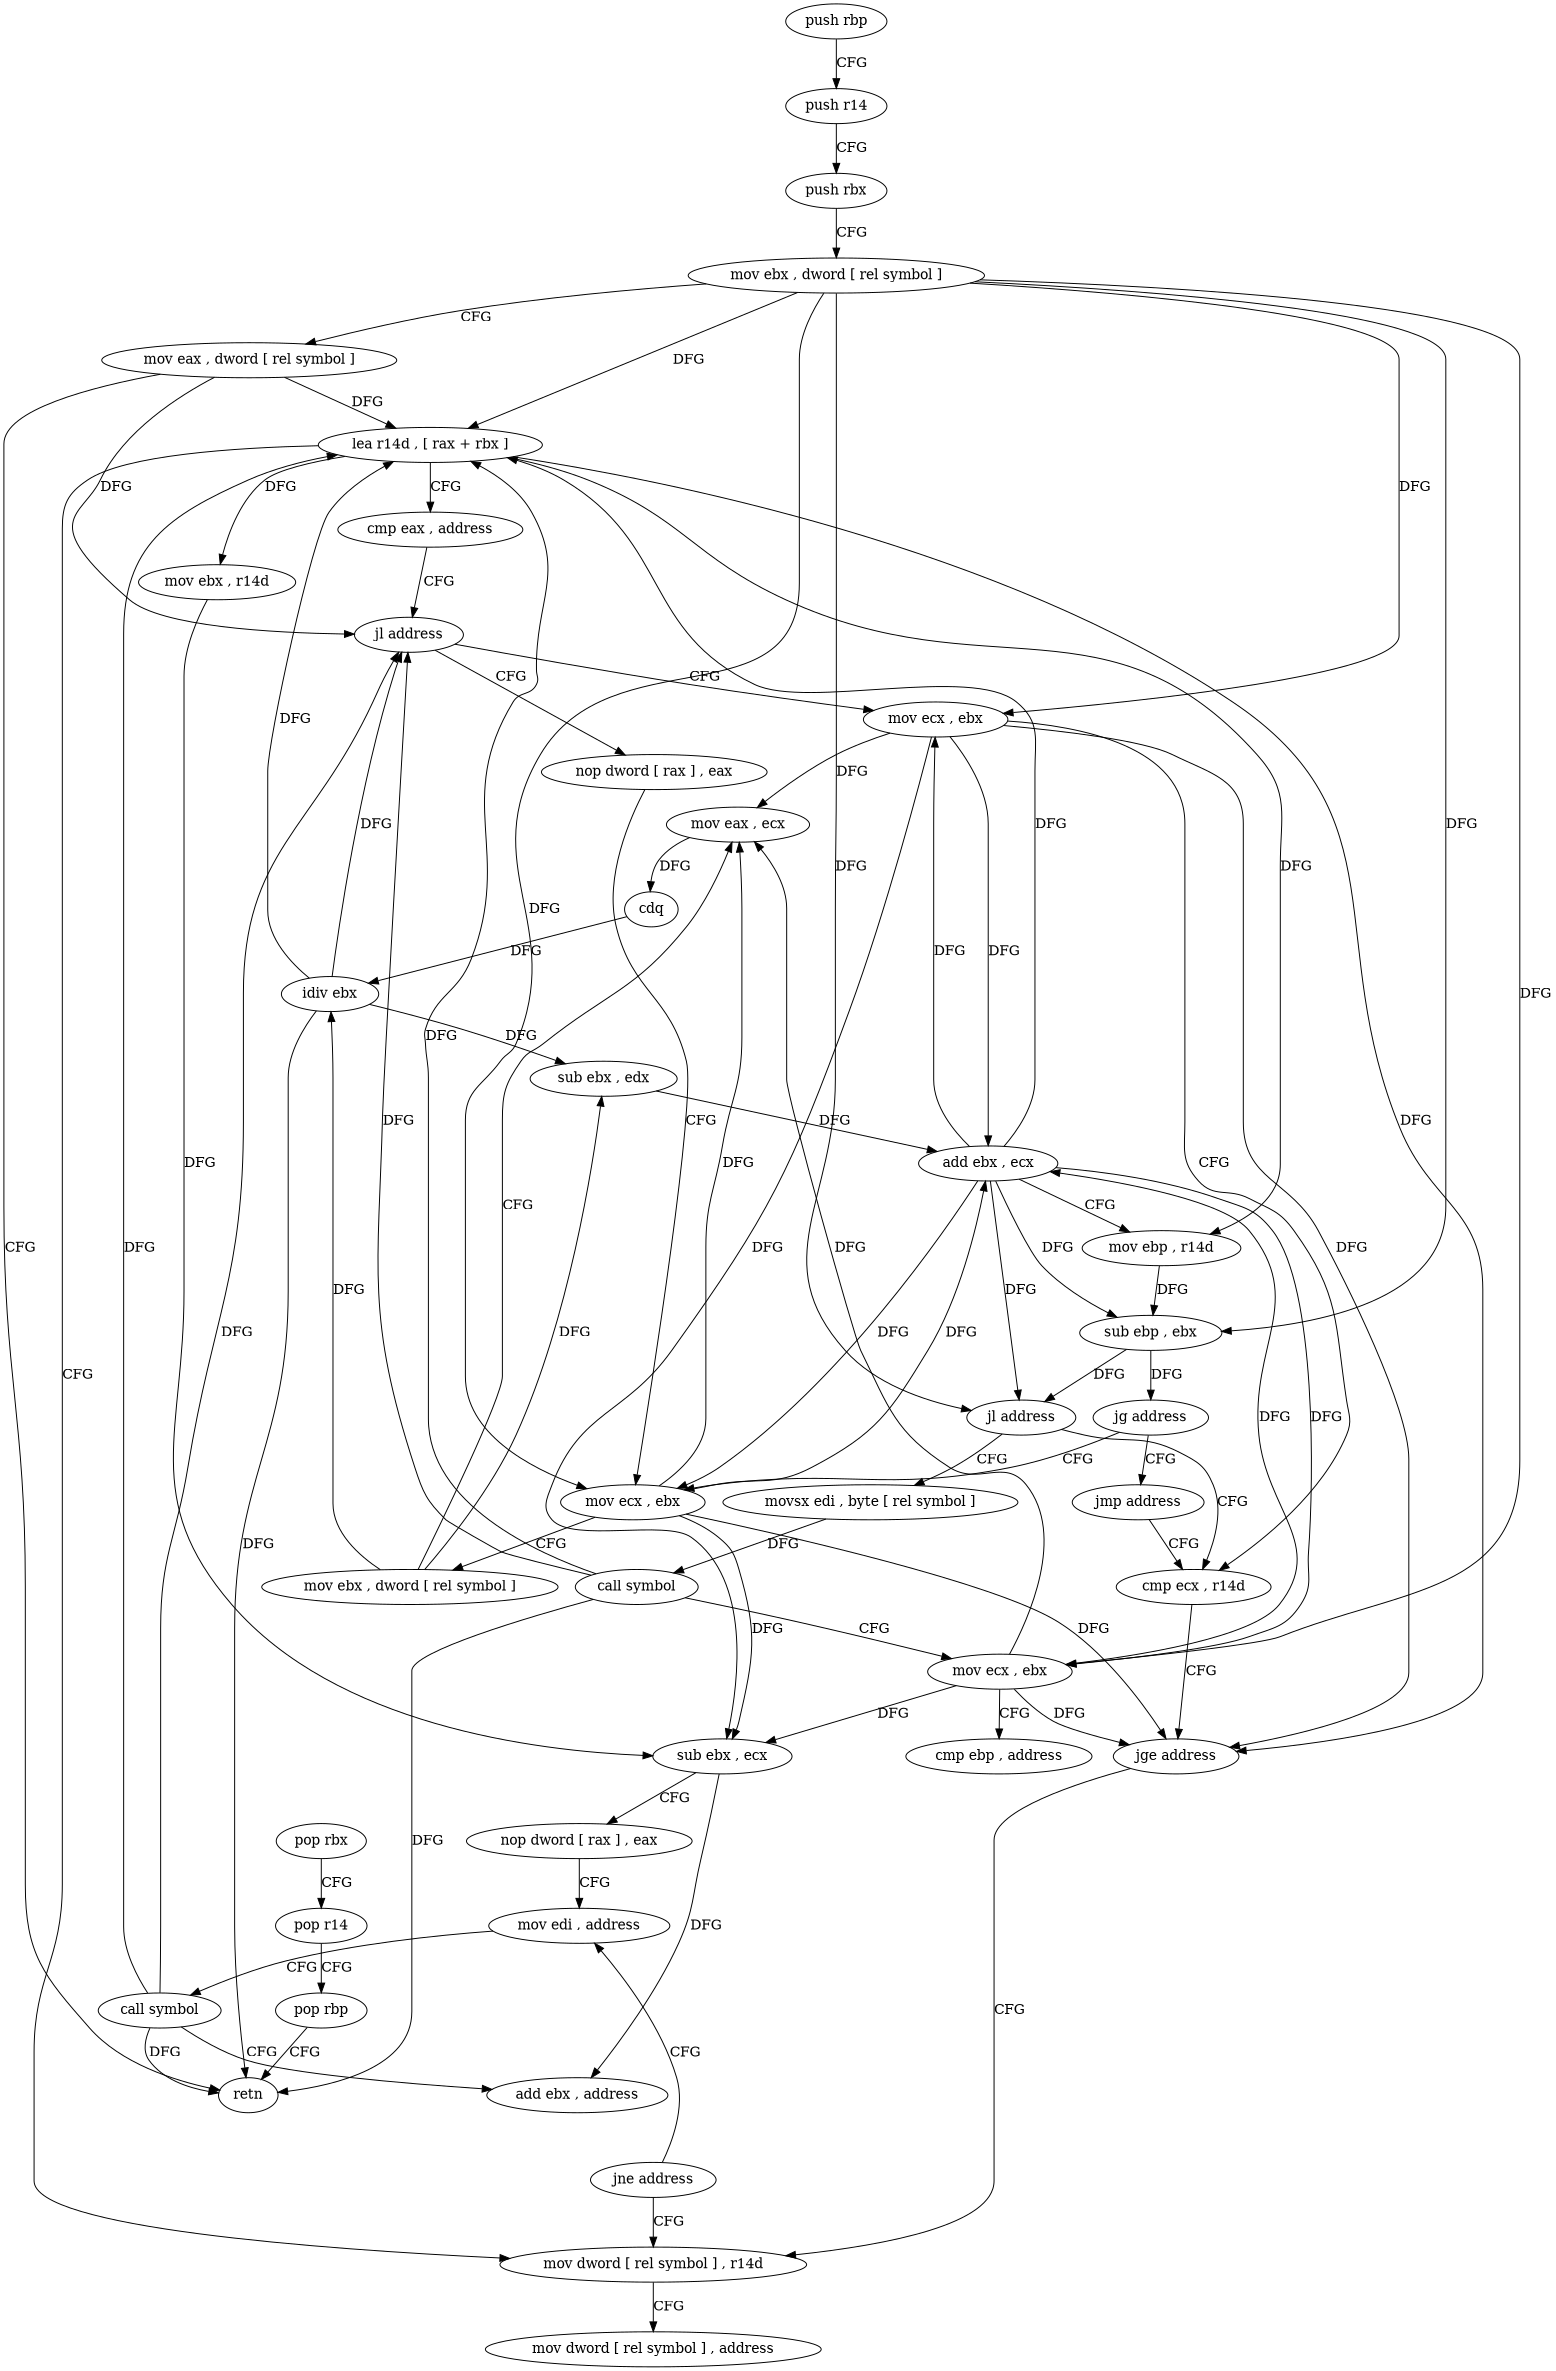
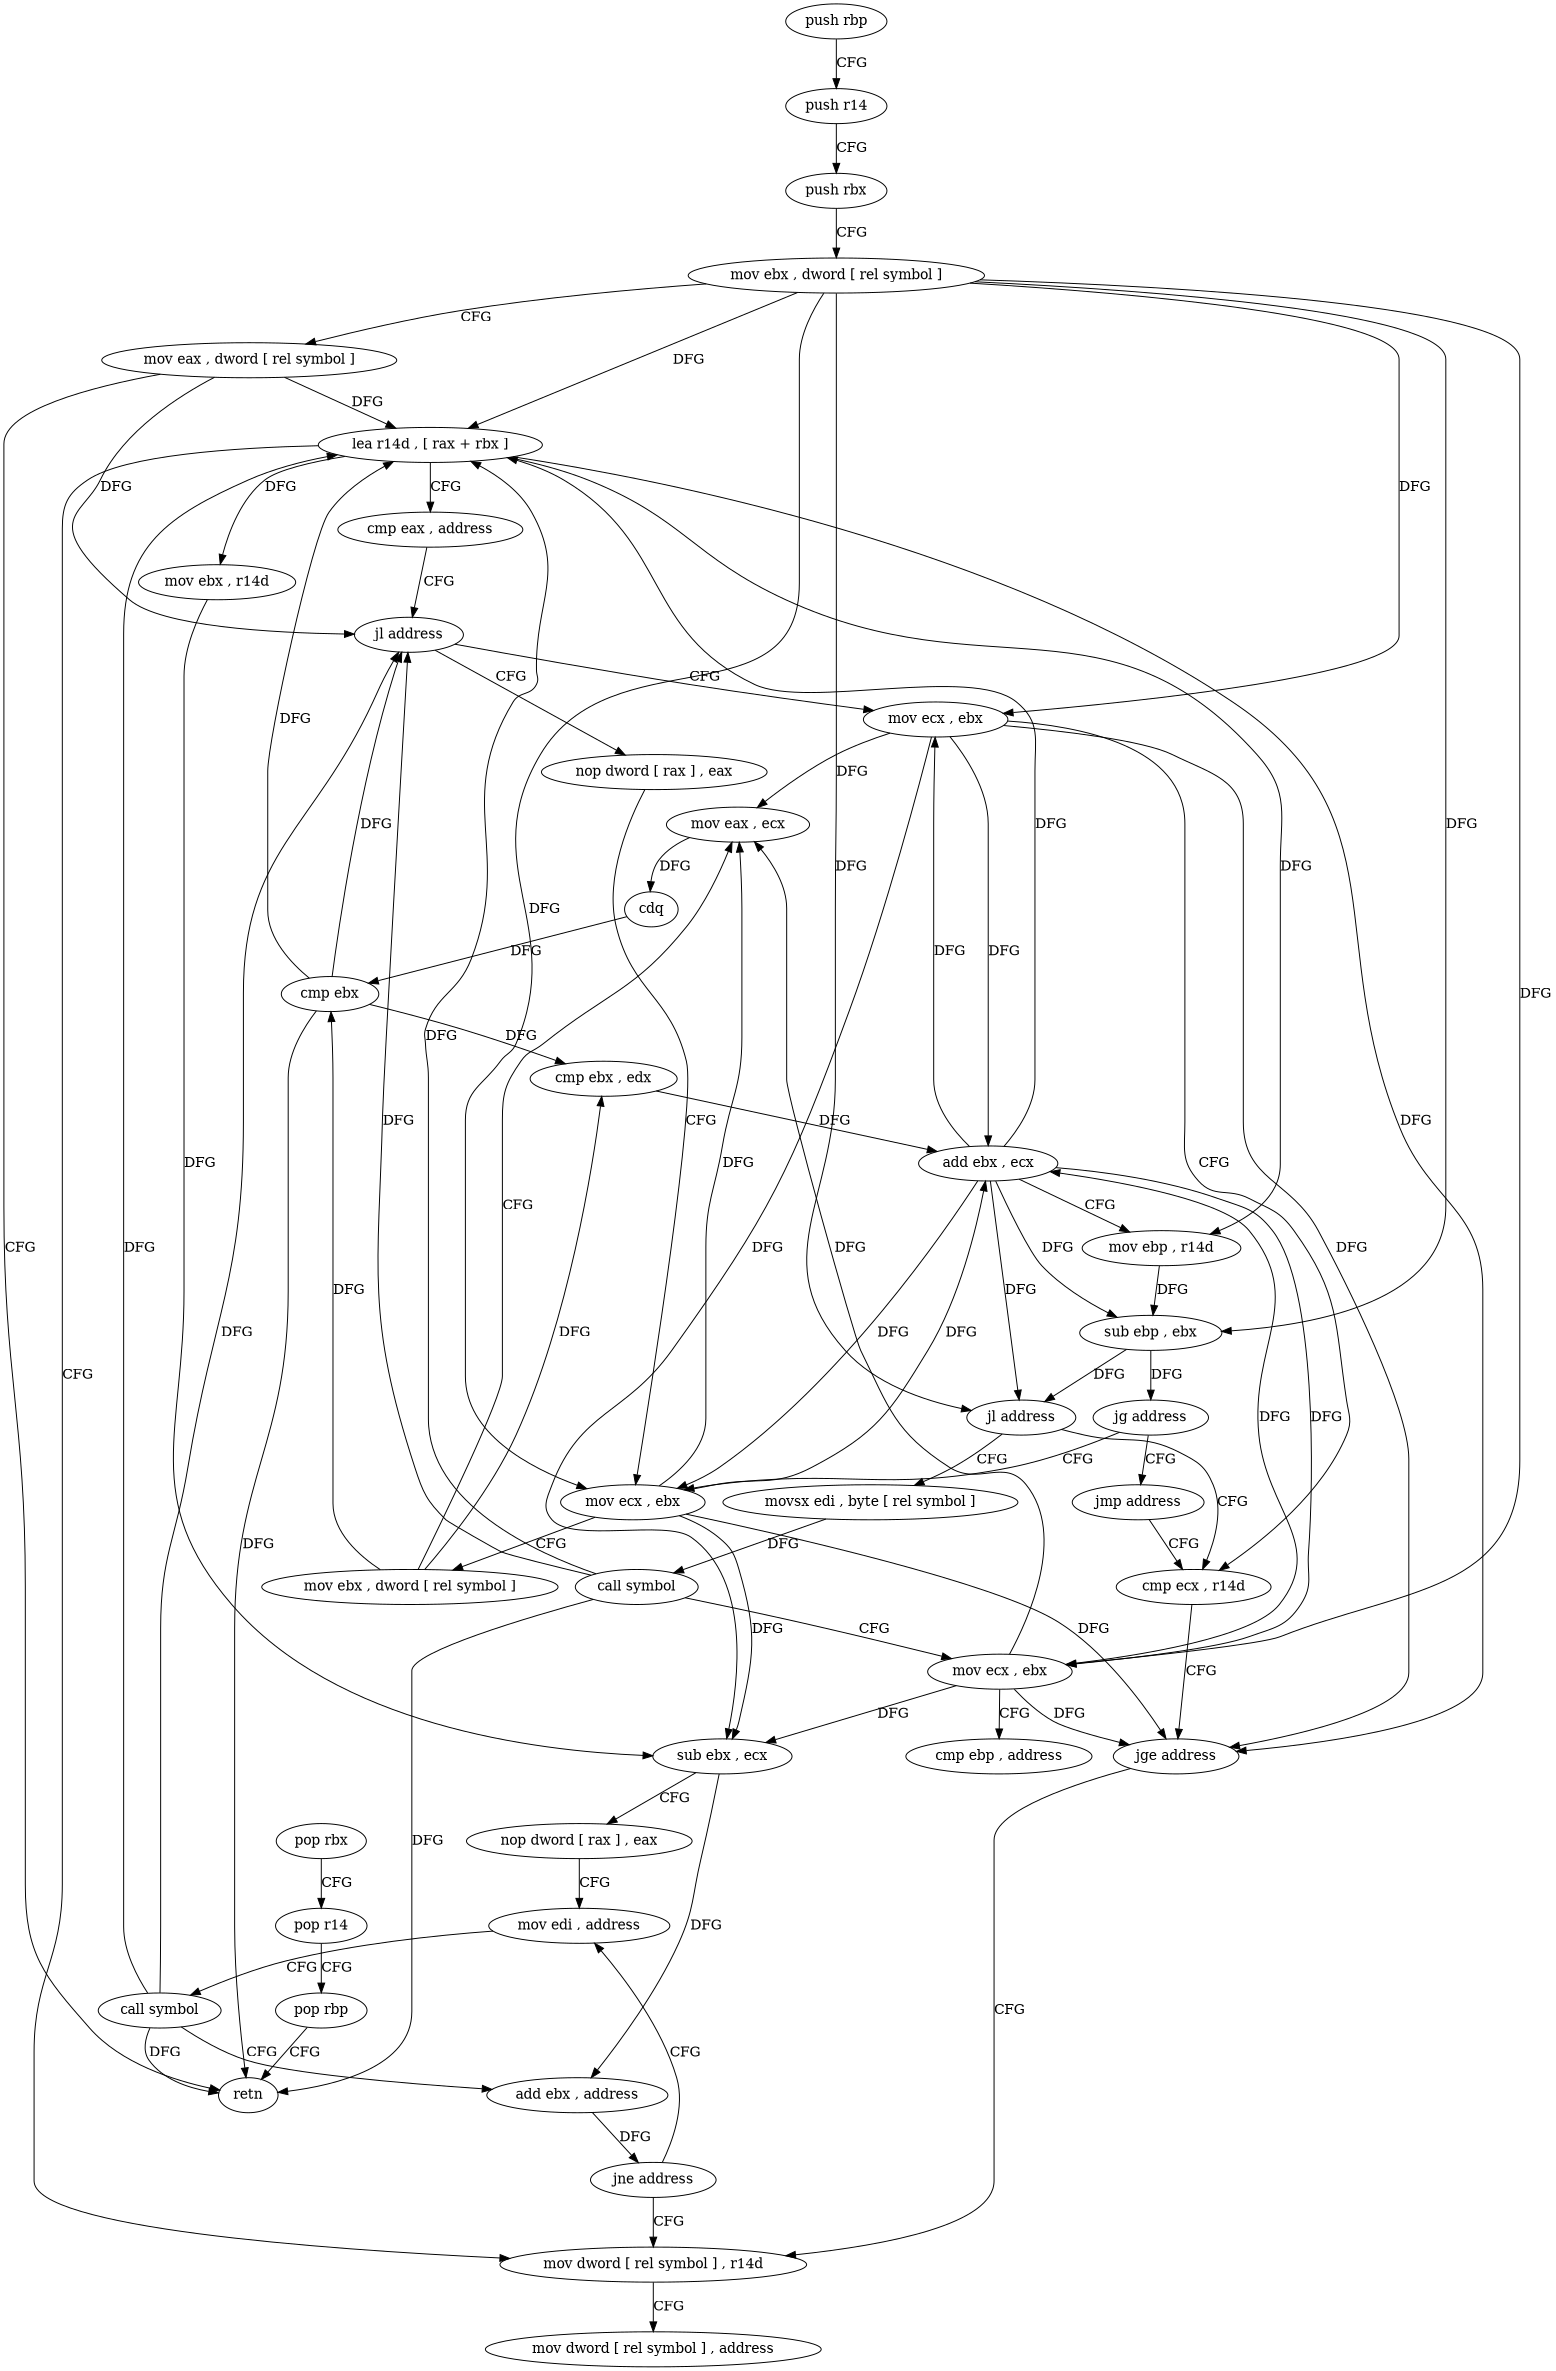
(330, 994) -> (330, 994)
(604, 1079) -> (604, 1079)
none -> (612, 2134)
